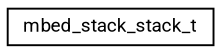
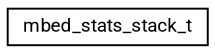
(111, 27) -> (108, 27)
